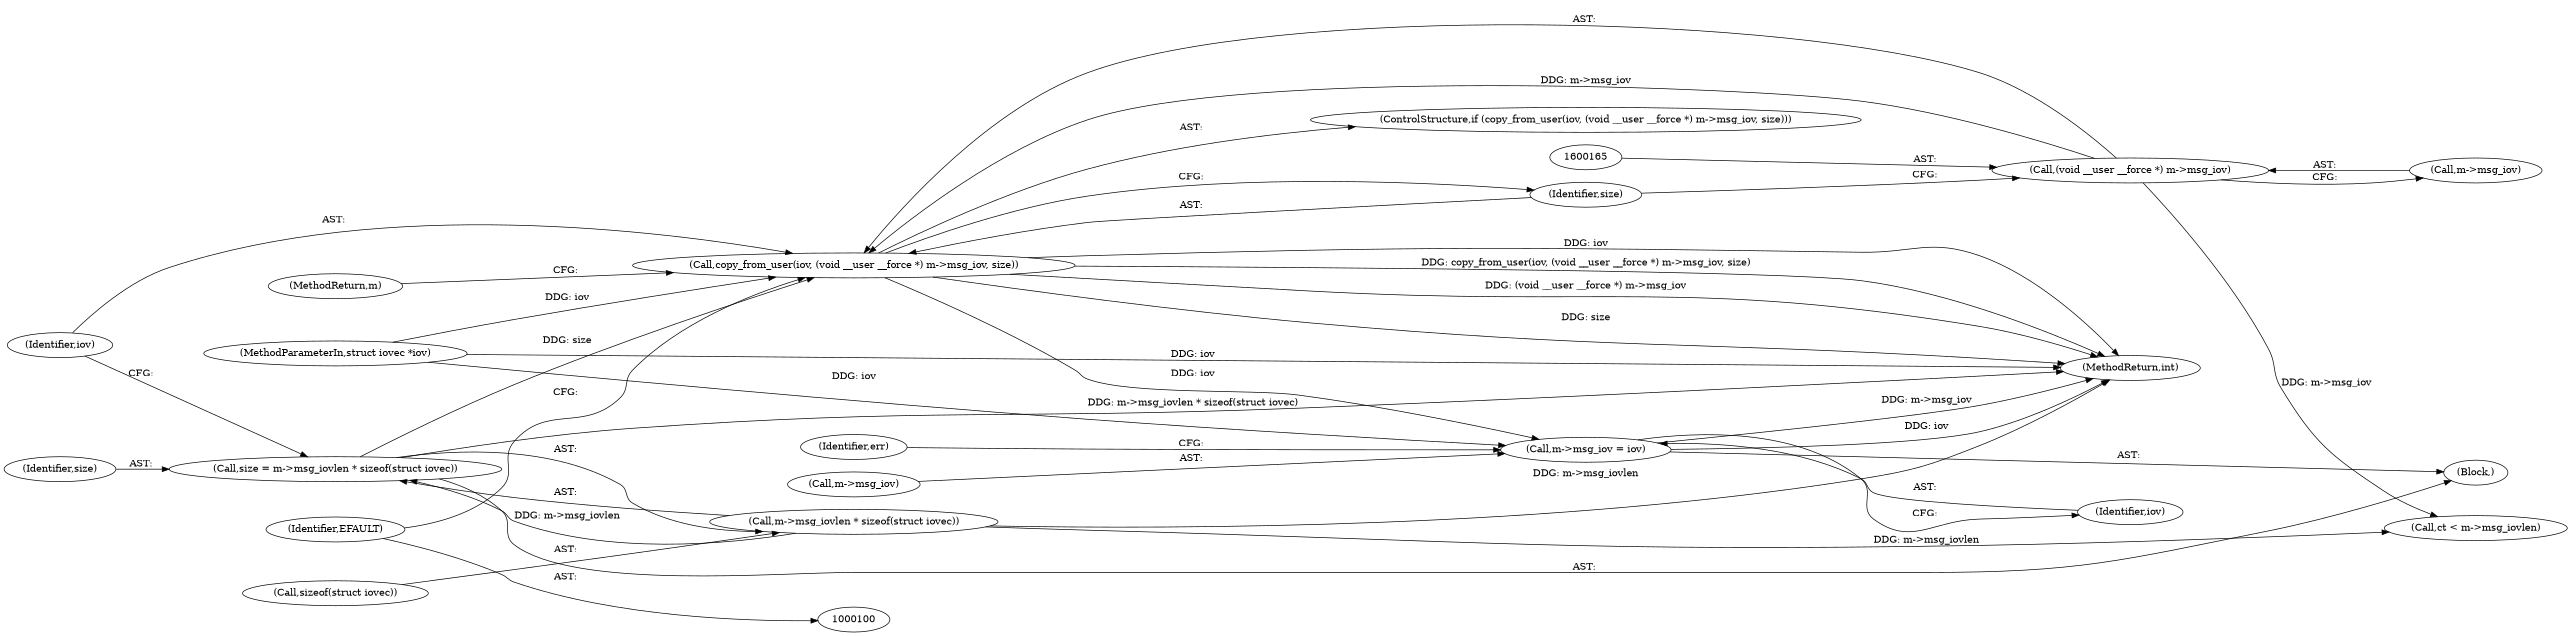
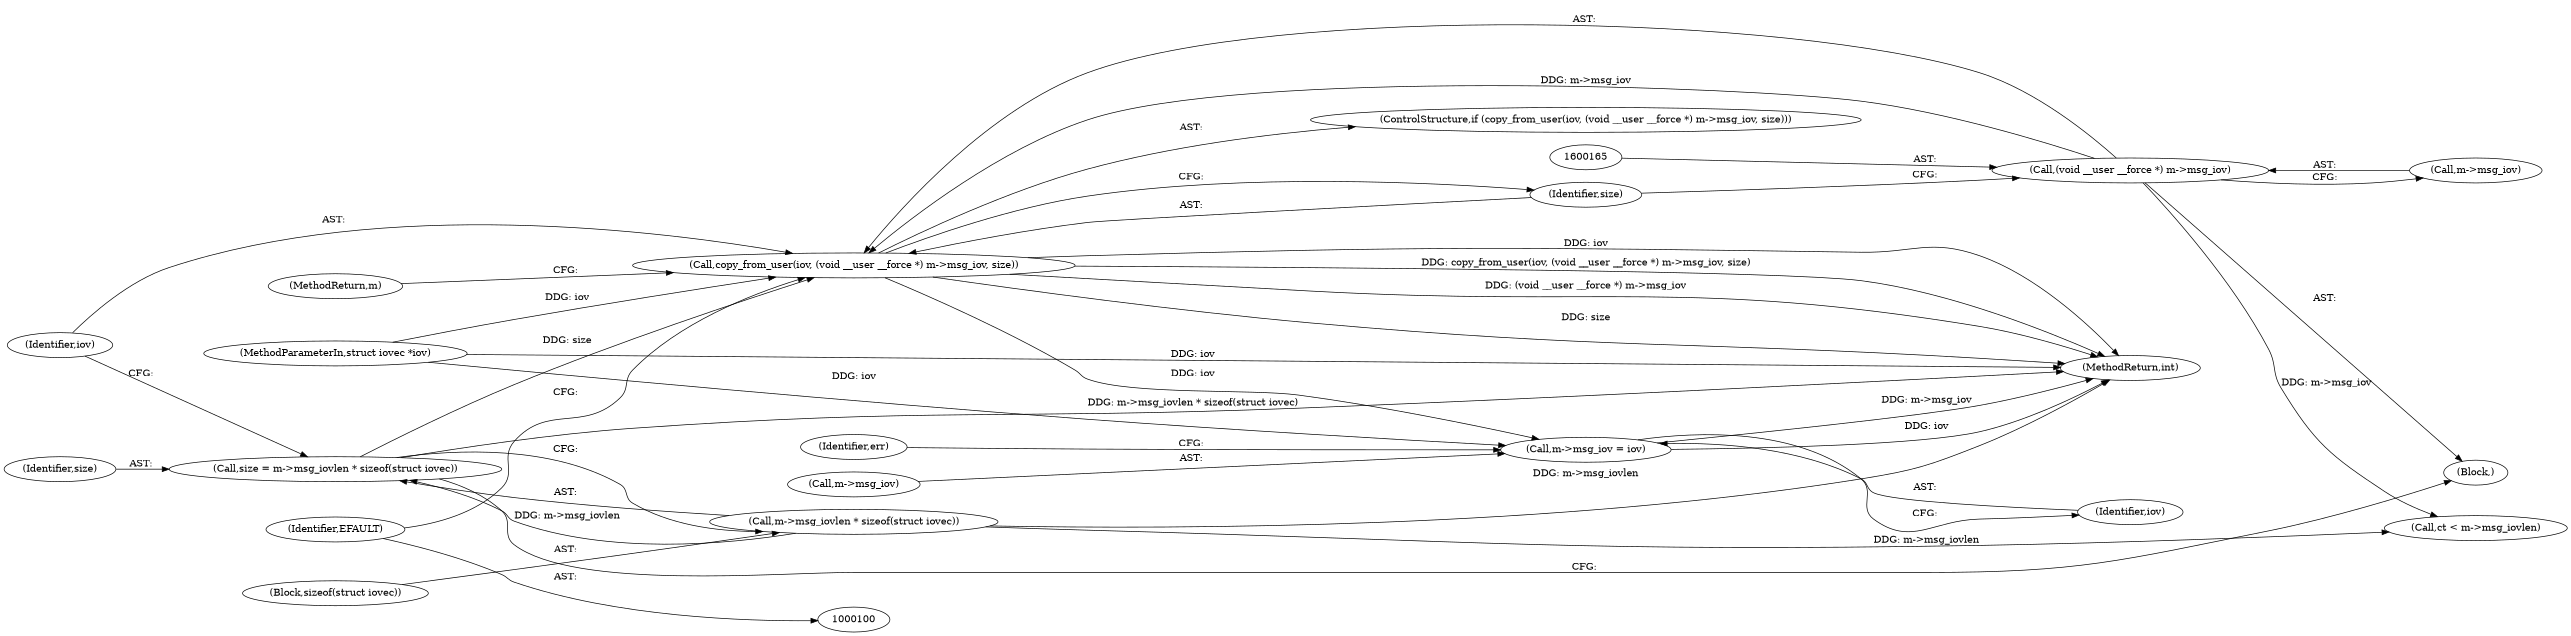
(567, 449) -> (567, 449)
(2053, 462) -> (2301, 320)
(1586, 567) -> (1586, 567)
(335, 593) -> (335, 593)
